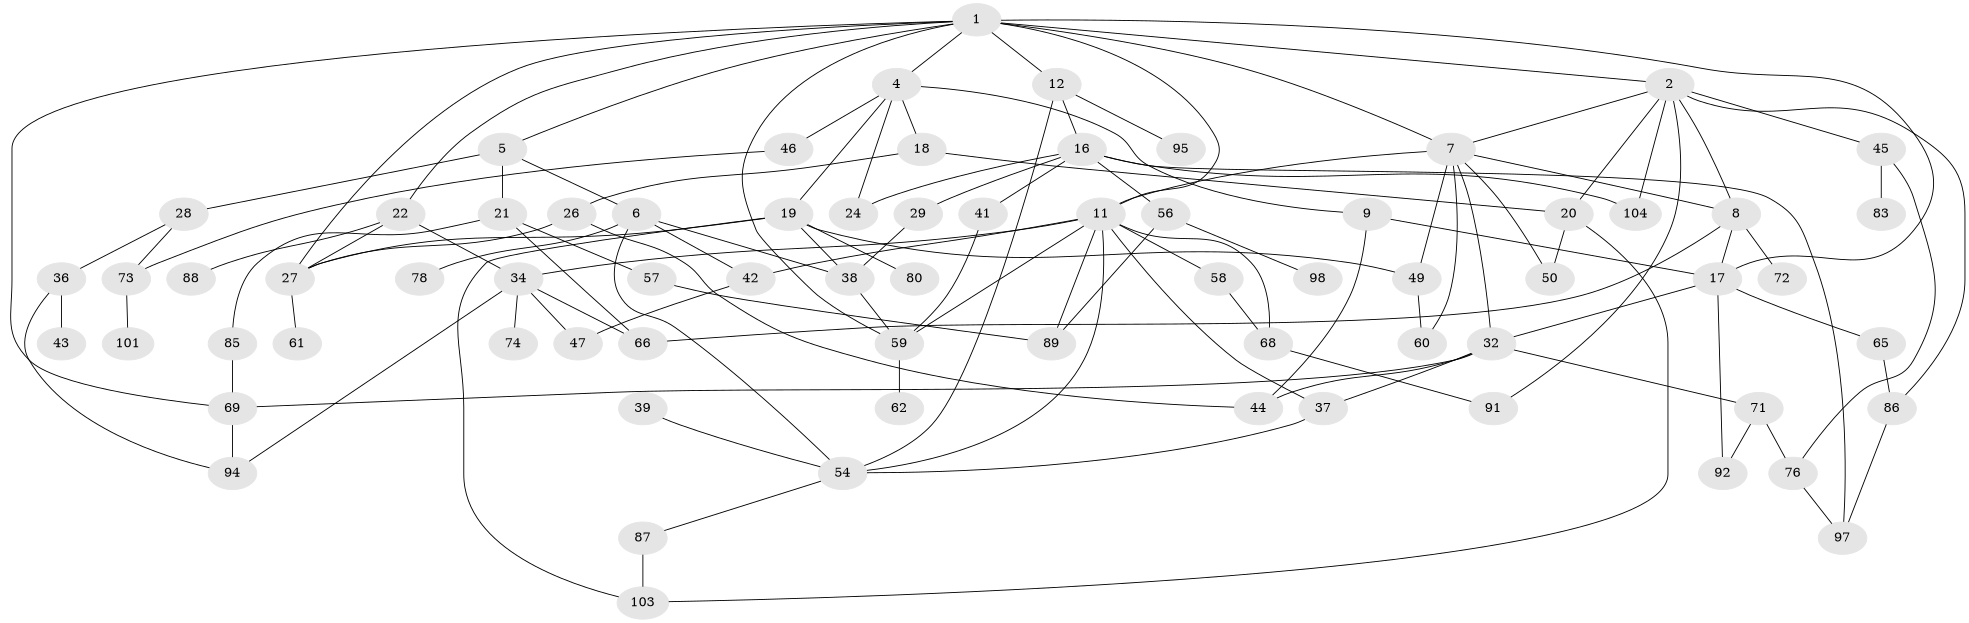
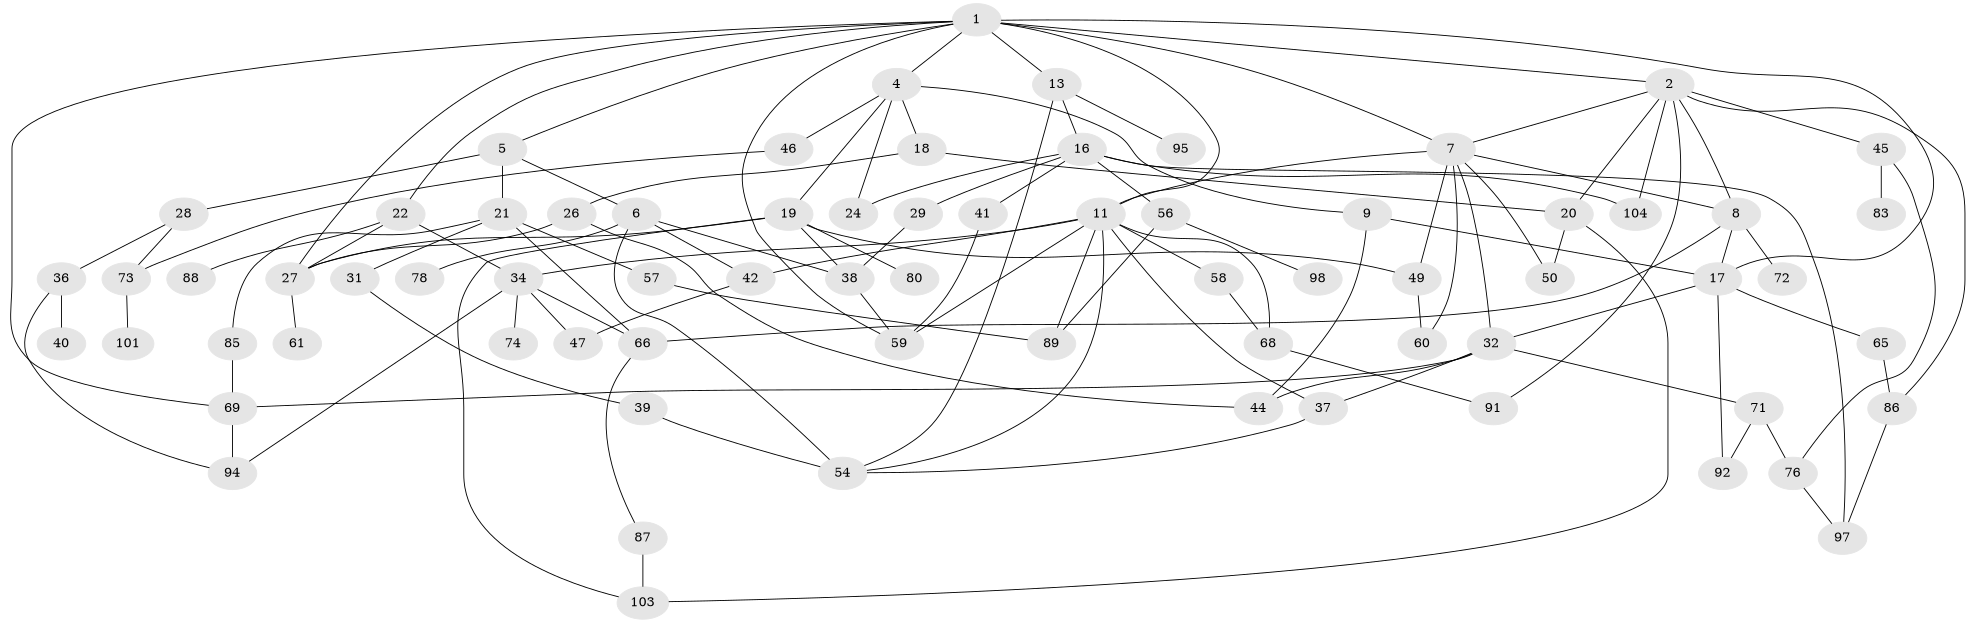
(1057, 85) -> (1057, 85)
none -> (355, 279)
(61, 344) -> (61, 344)
(899, 409) -> none
(743, 506) -> (607, 440)
